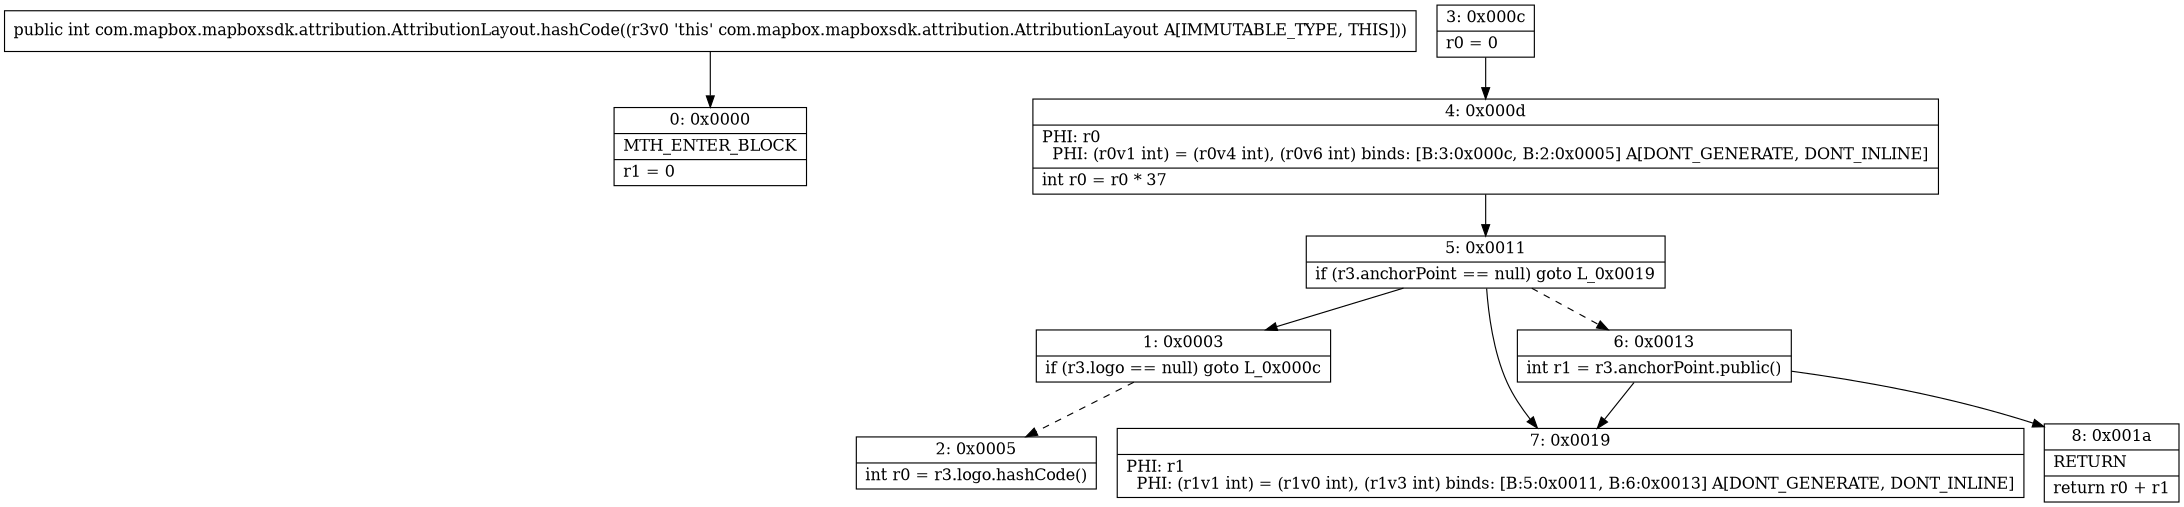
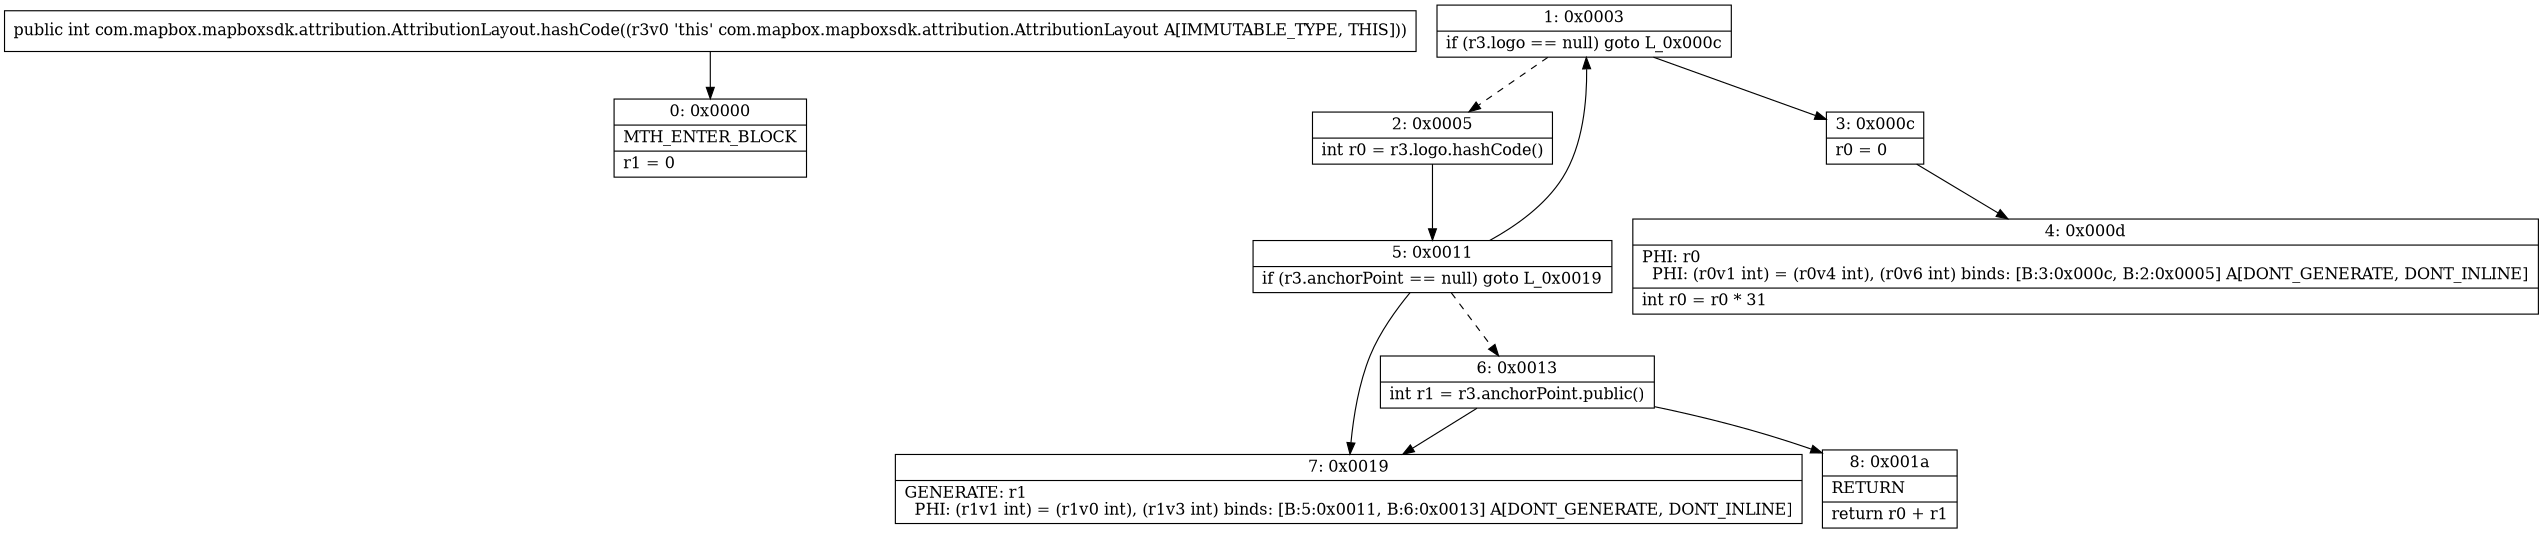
none -> (1734, 86)
(1105, 181) -> (1705, 301)
(1486, 209) -> (1432, 196)
(1159, 467) -> (968, 493)
